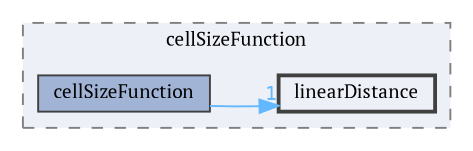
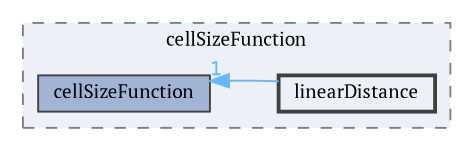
(234, 106) -> (254, 81)
